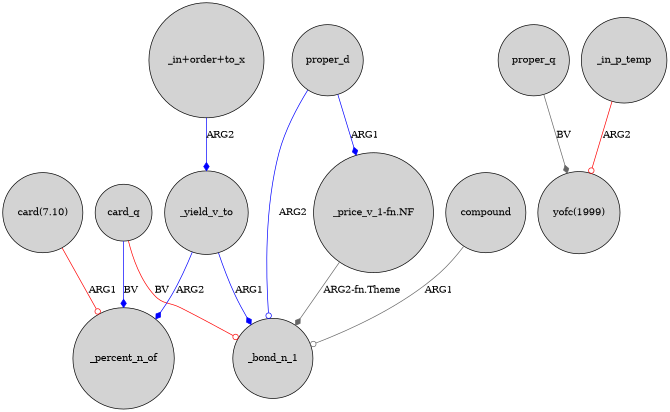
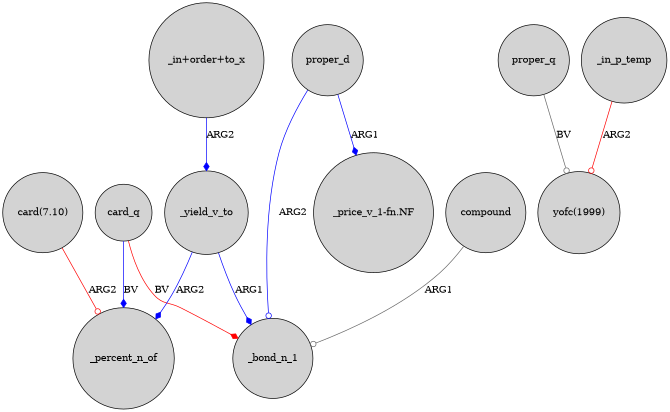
(555, 131) -> (555, 131)
(103, 290) -> (103, 290)
(320, 290) -> none
(162, 301) -> (162, 301)
